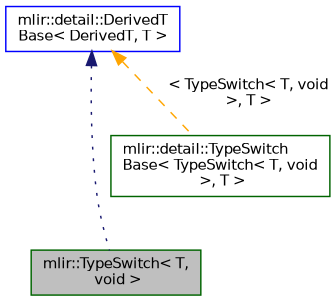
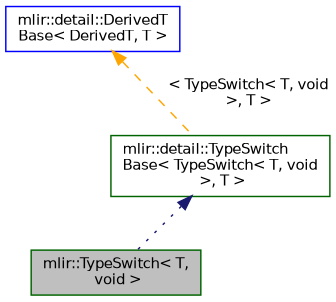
(93, 159) -> (159, 228)
